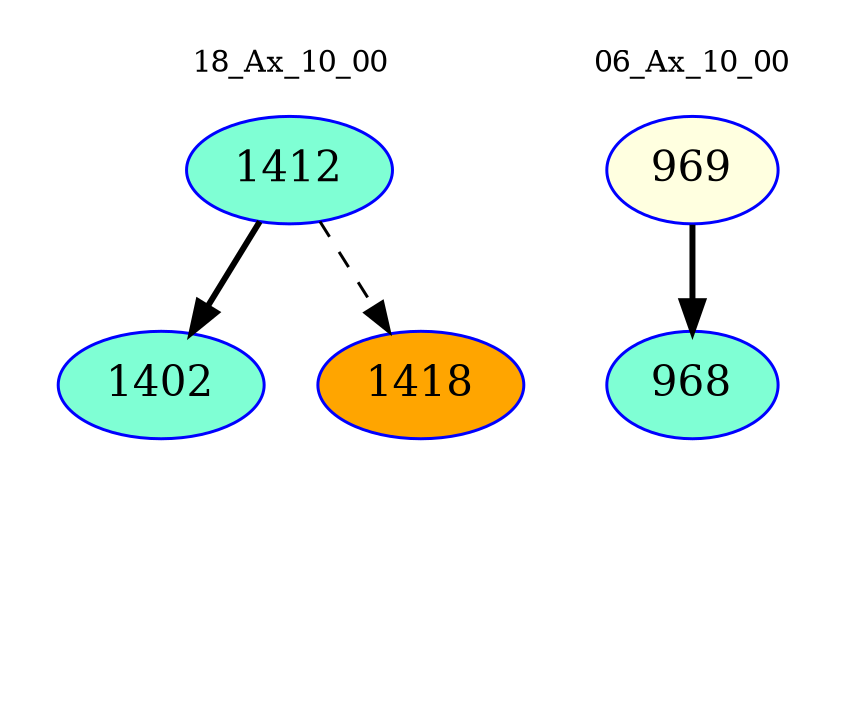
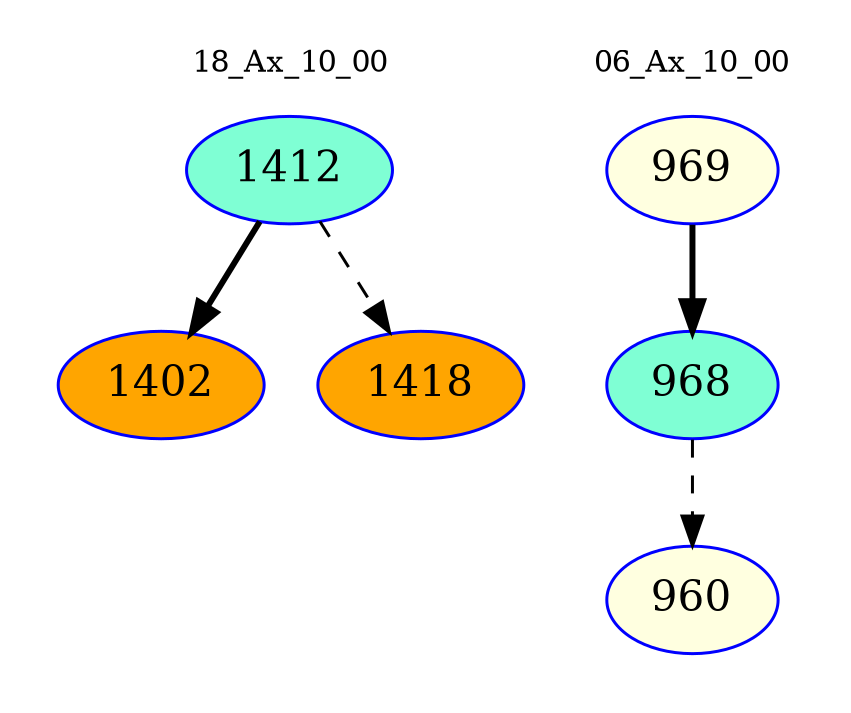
(161, 385) -> (161, 385)
none -> (692, 600)
